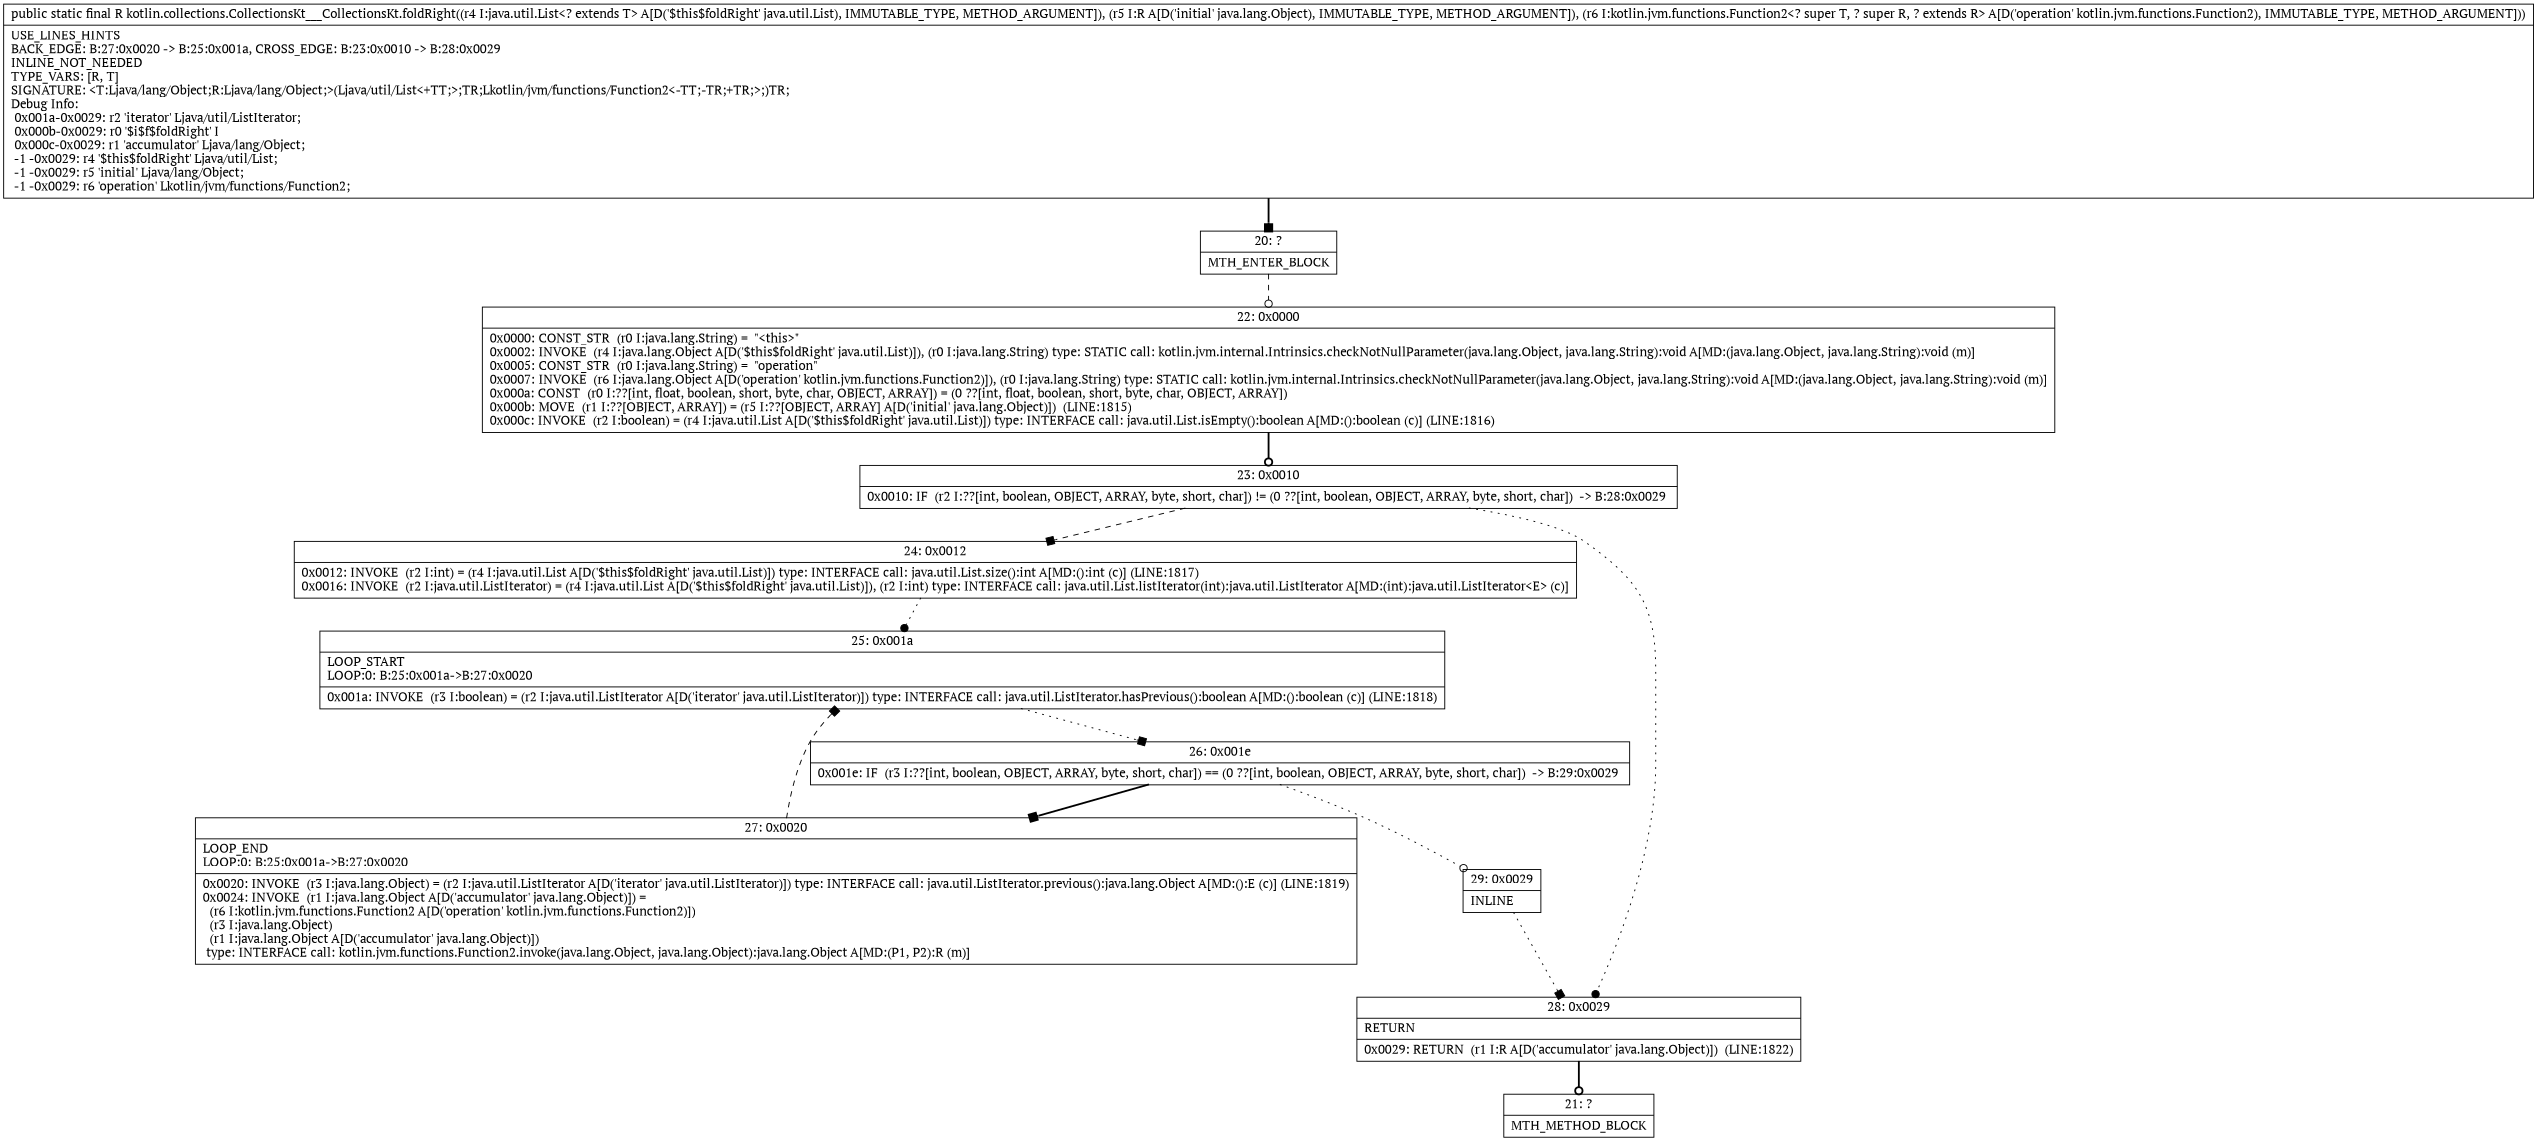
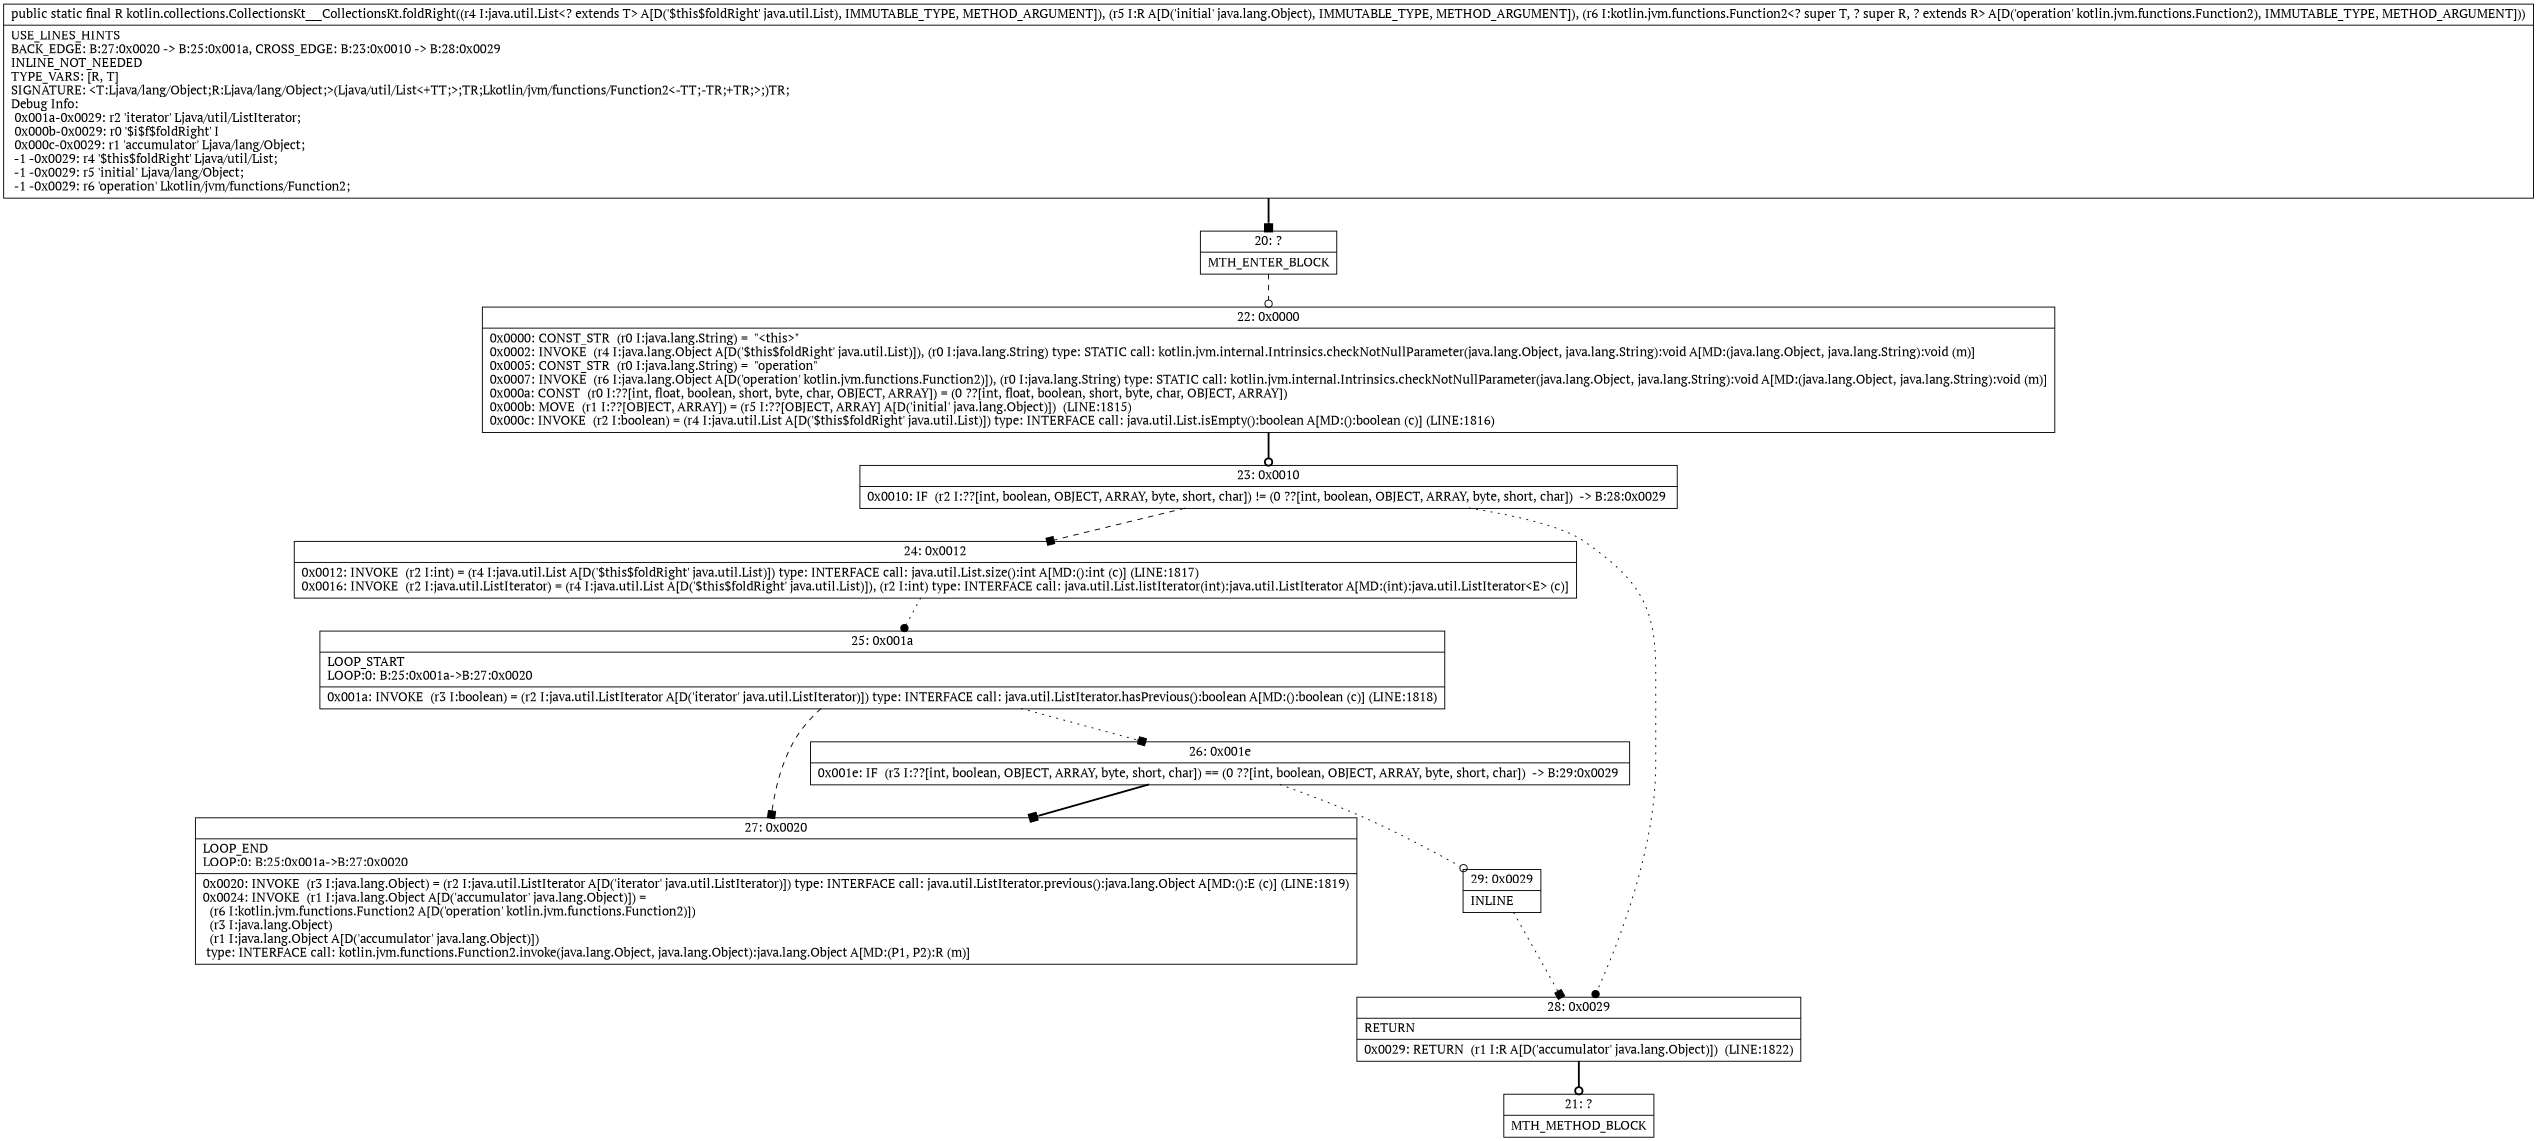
(800, 763) -> (788, 754)
